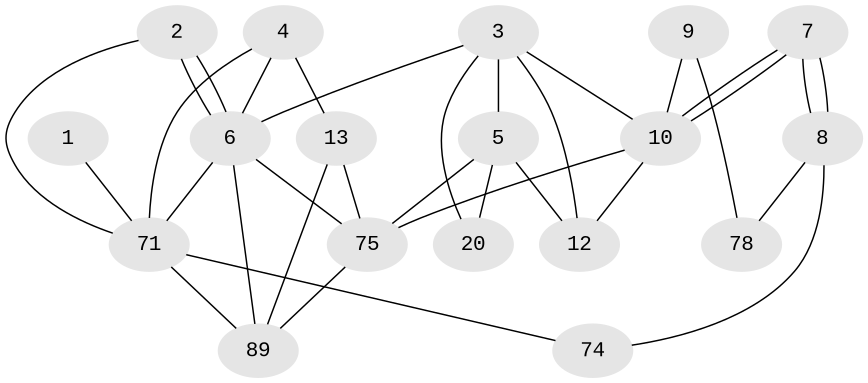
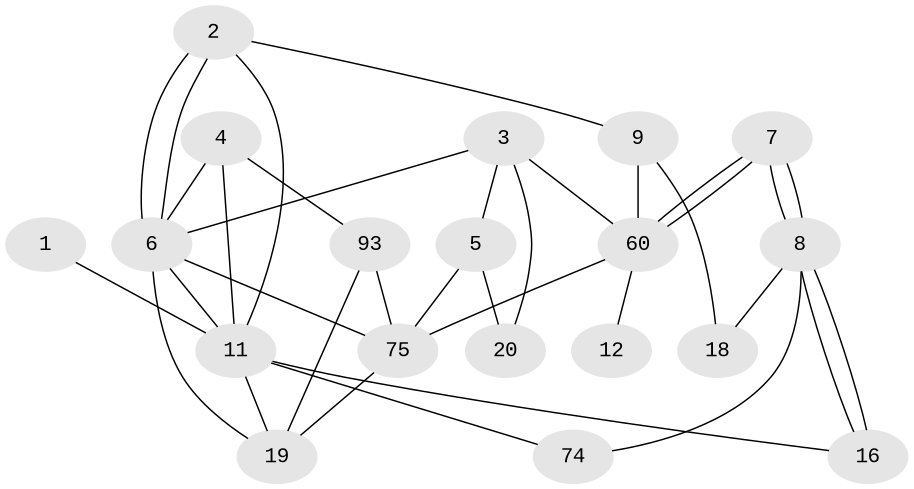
none -> (428, 80)
(559, 133) -> none
(336, 139) -> (370, 245)
(661, 139) -> (638, 245)
(539, 192) -> none
(149, 245) -> (236, 351)
(742, 245) -> (718, 351)
(258, 351) -> (277, 457)
none -> (868, 457)
